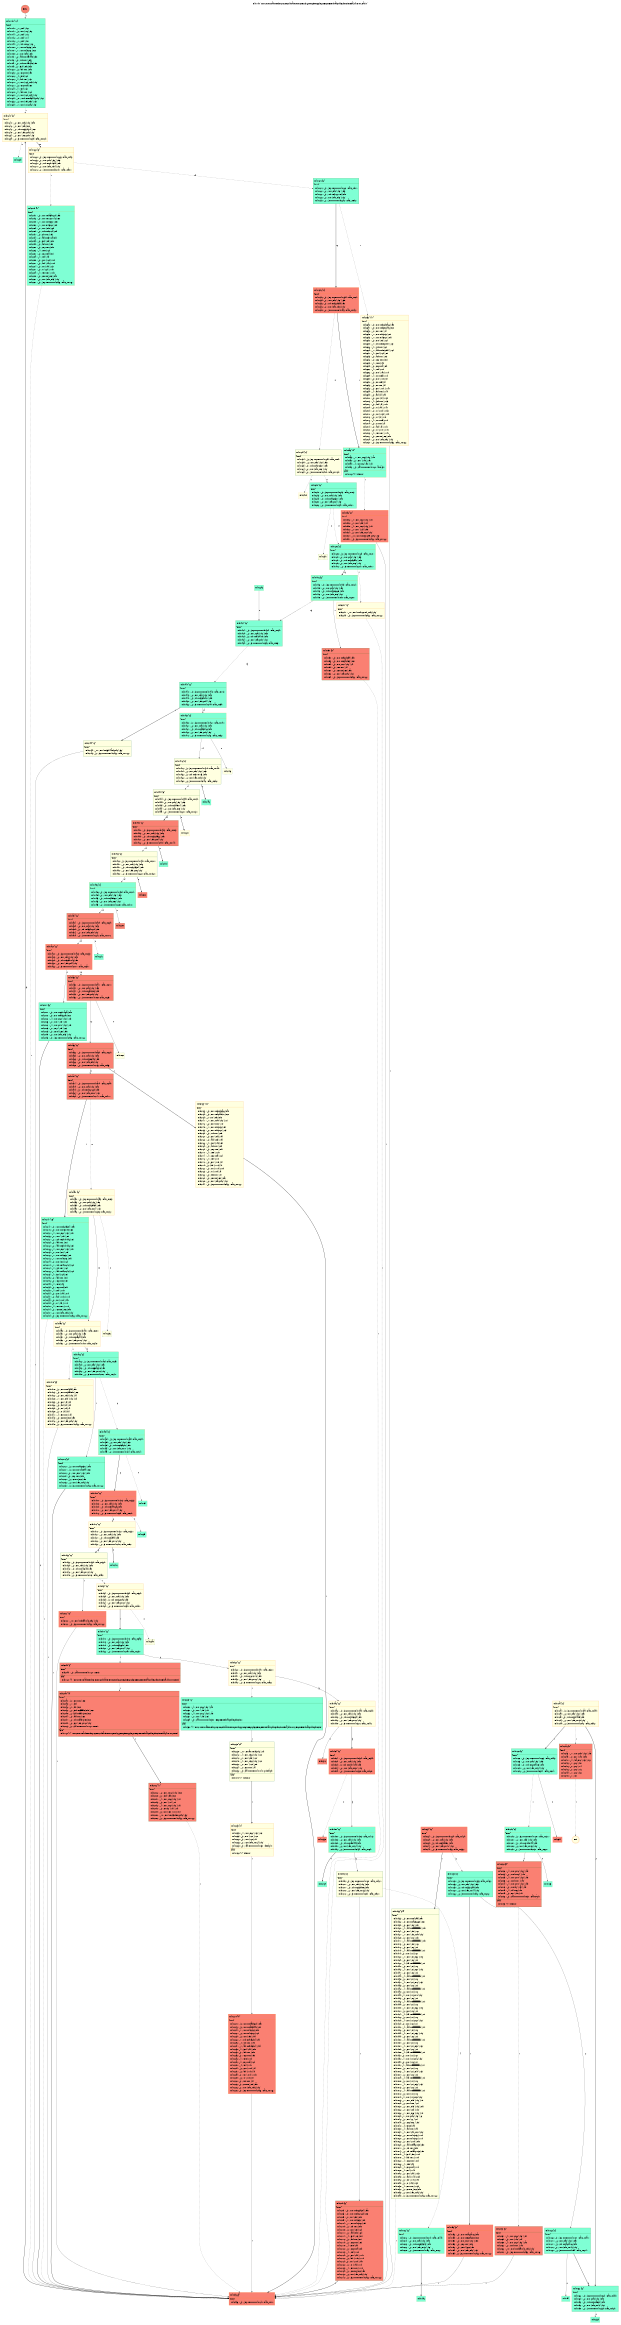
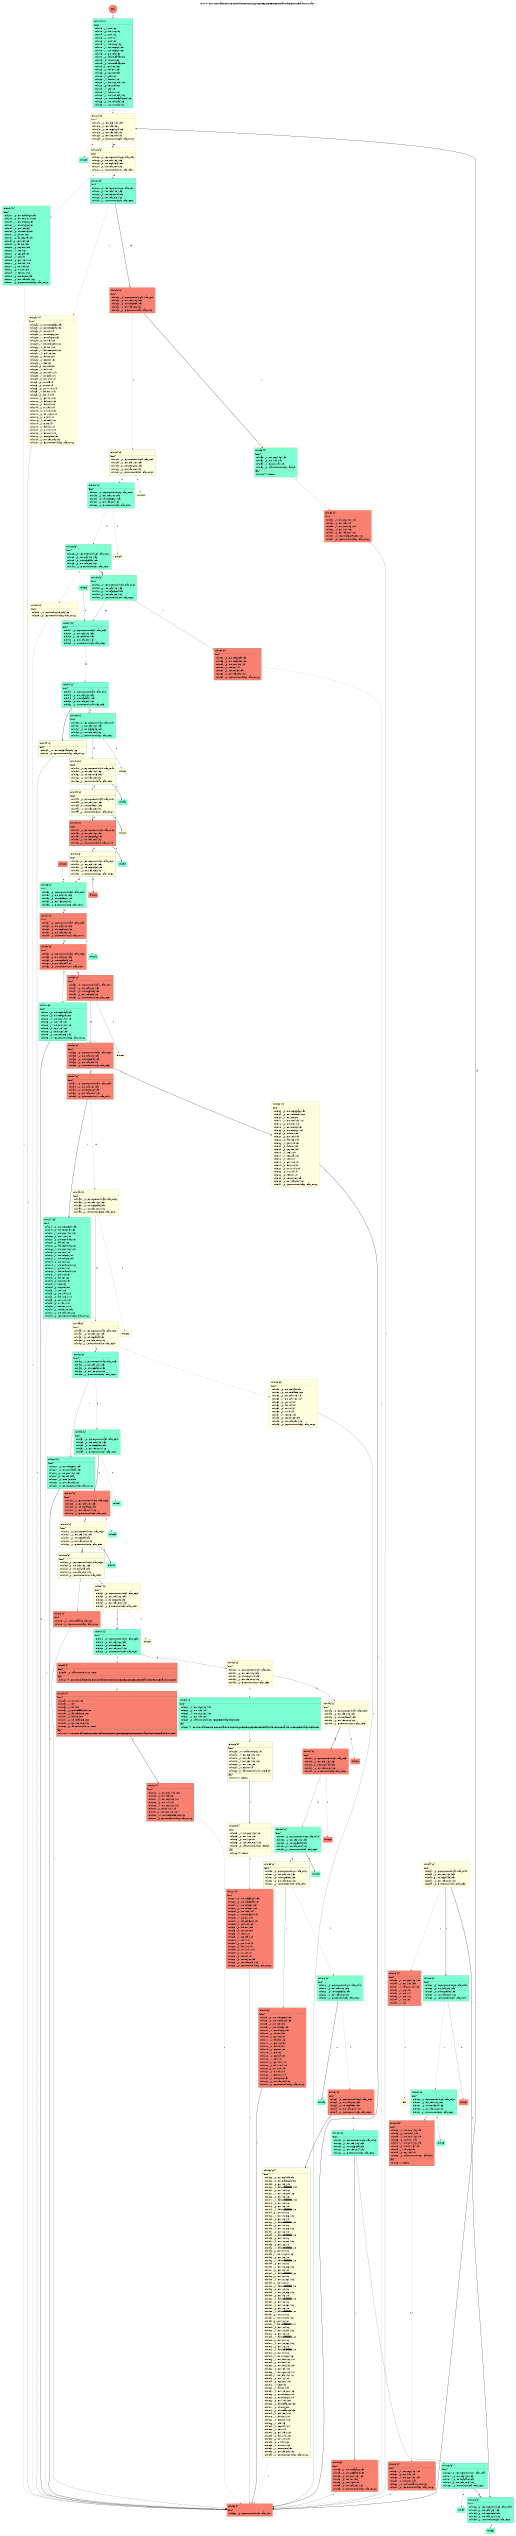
(117, 915) -> (63, 874)
none -> (345, 2045)
